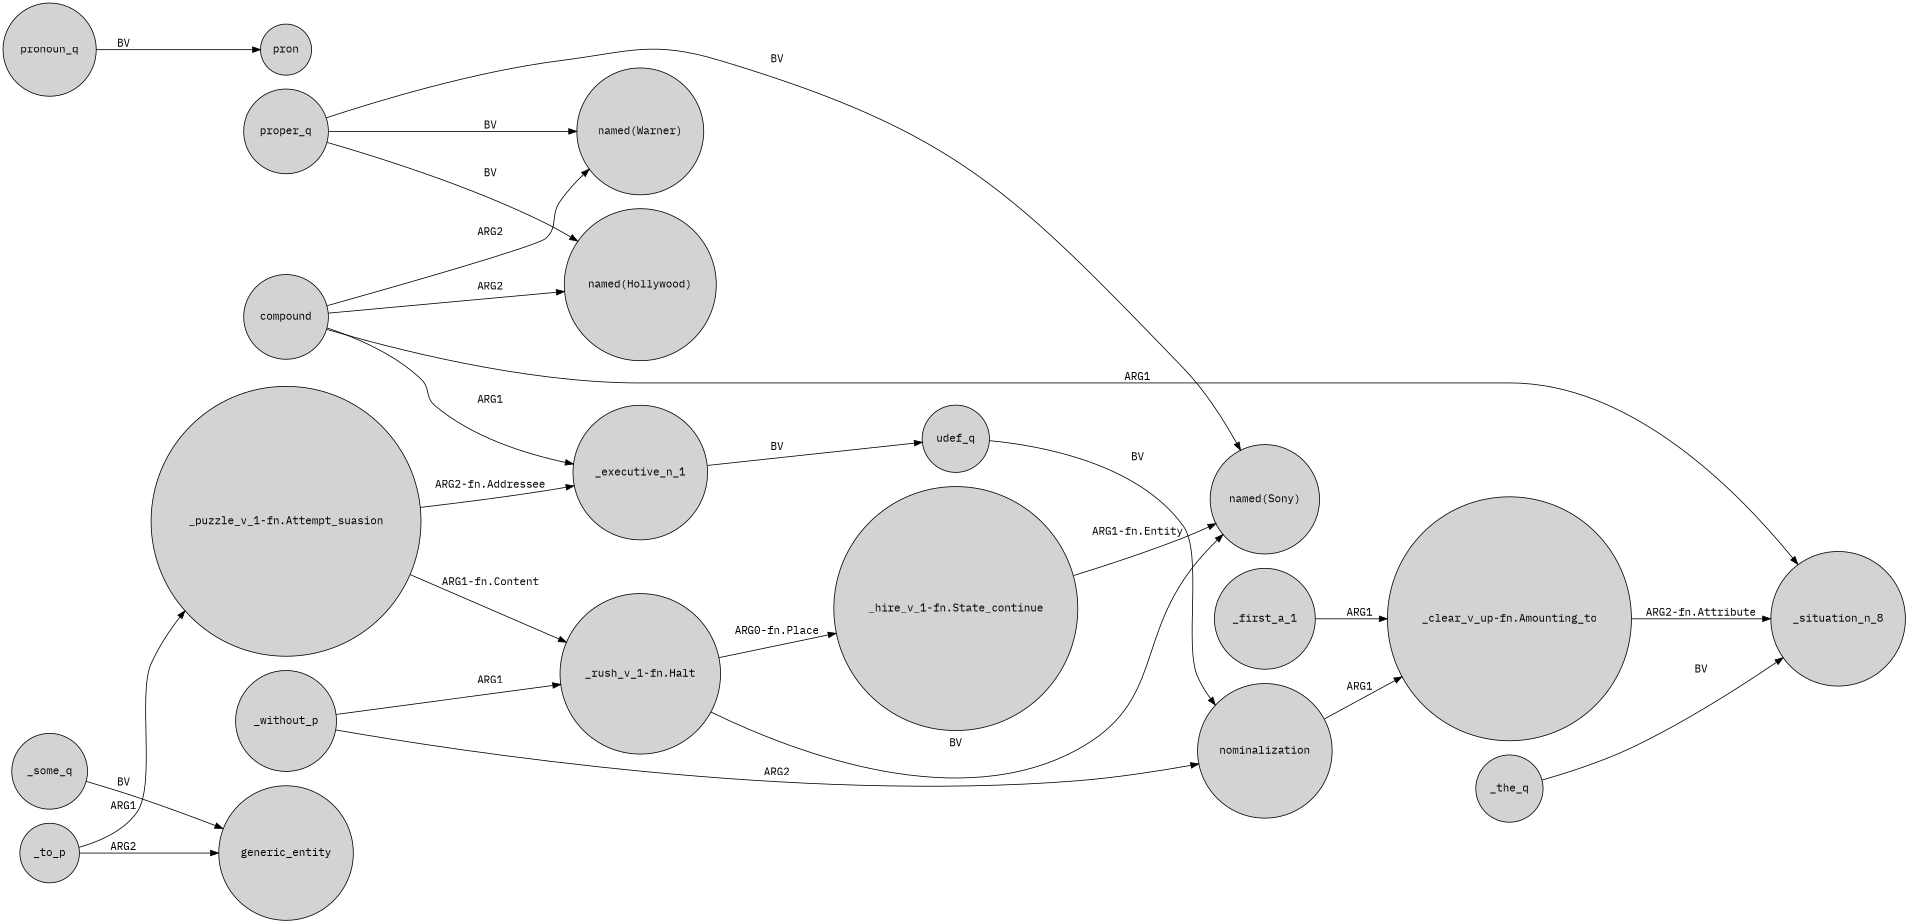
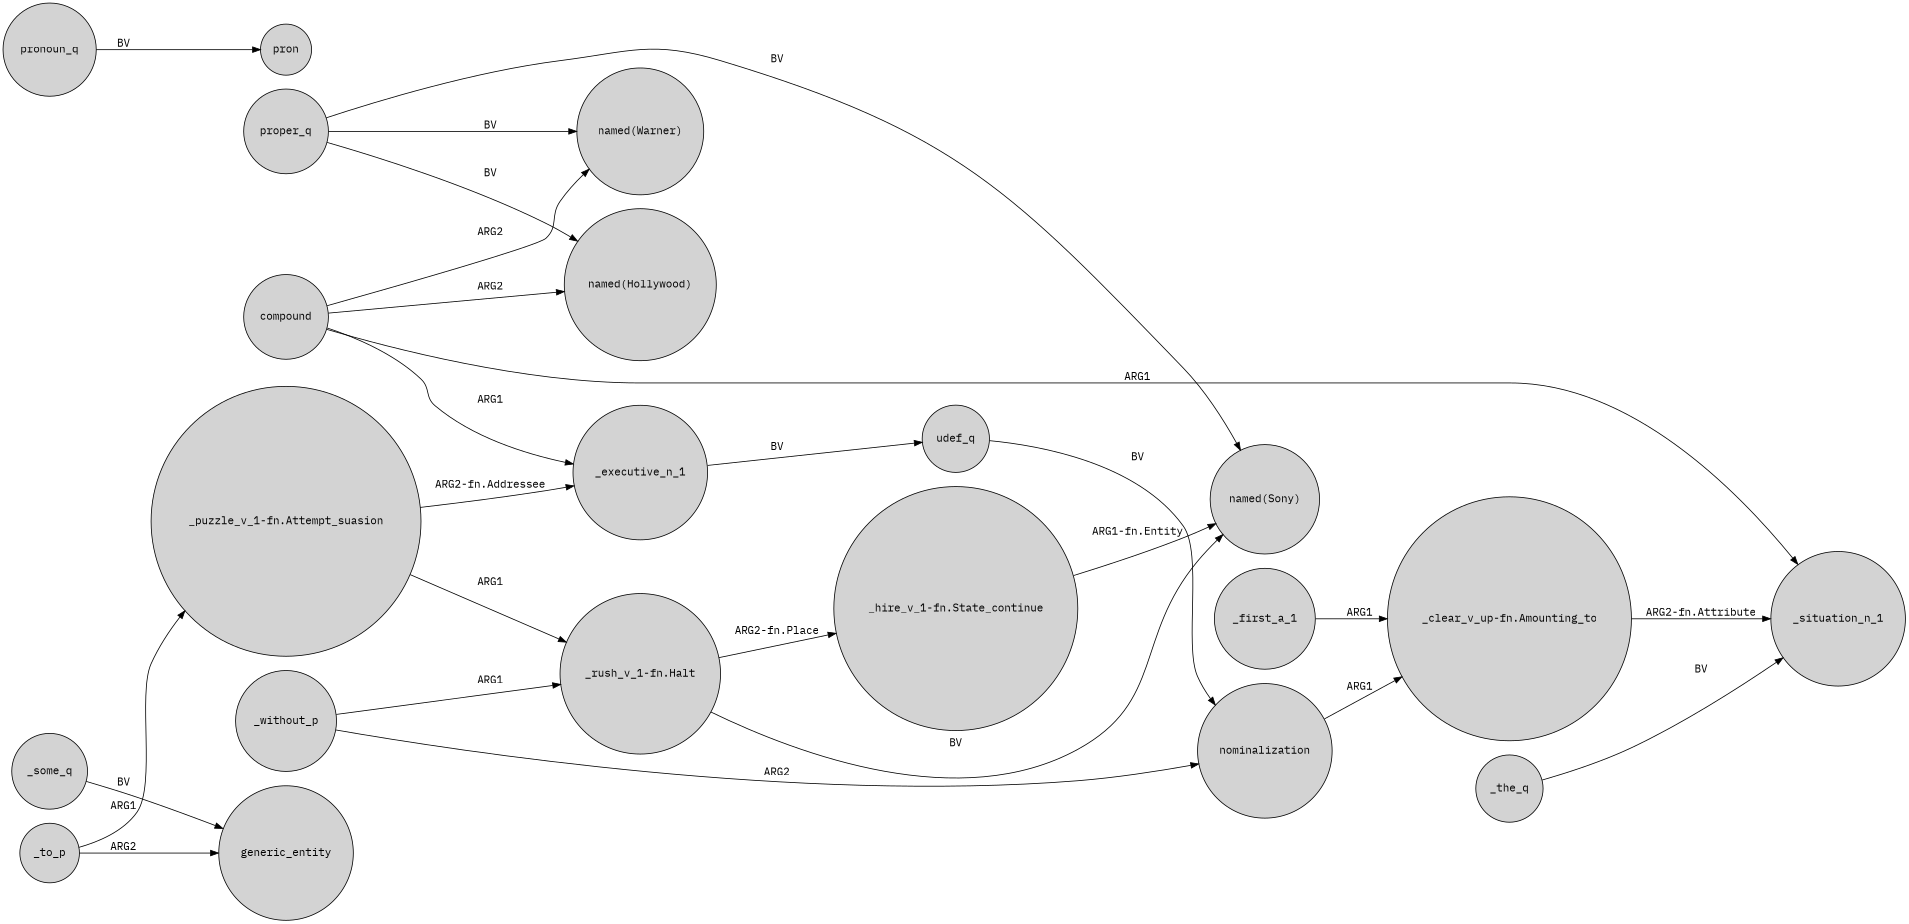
(491, 582) -> (491, 582)
(1838, 619) -> (1838, 619)
(777, 631) -> (777, 631)
